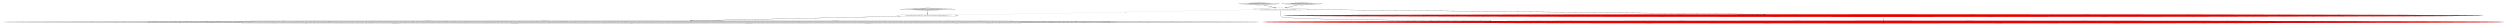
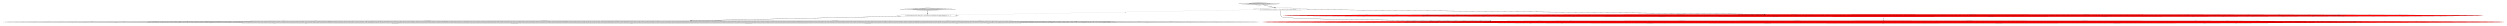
(1302, 4) -> none
